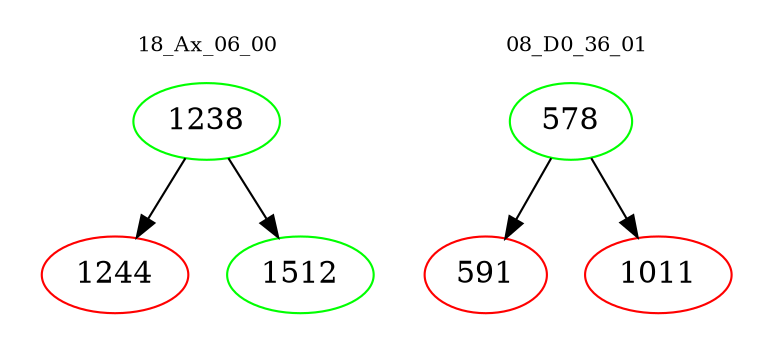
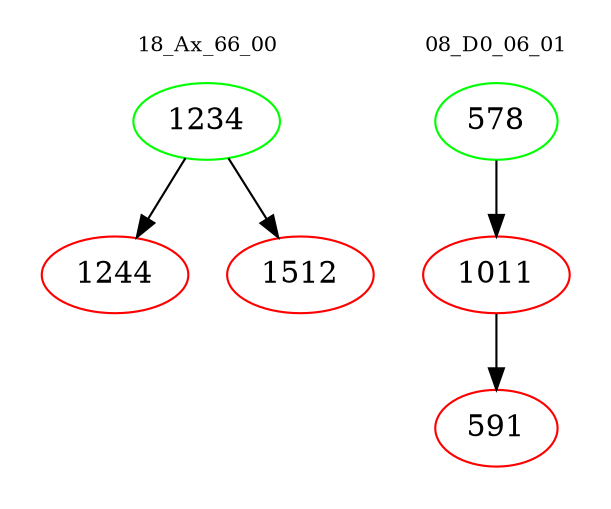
(208, 46) -> (208, 46)
(577, 46) -> (496, 46)
(207, 121) -> (207, 121)
(534, 189) -> (496, 341)
(300, 275) -> (300, 275)
